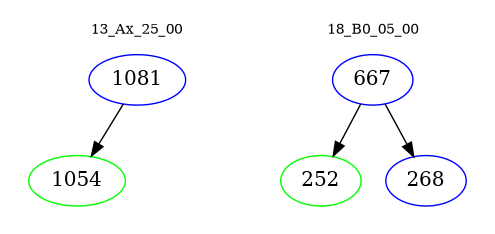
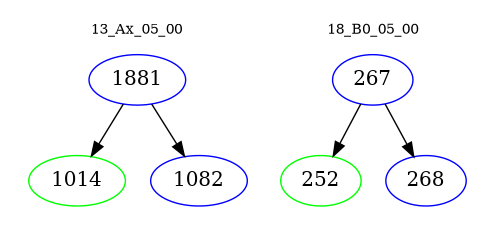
(137, 30) -> (137, 30)
(137, 80) -> (137, 80)
(373, 80) -> (373, 80)
(77, 181) -> (77, 181)
none -> (199, 181)
